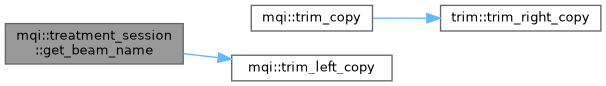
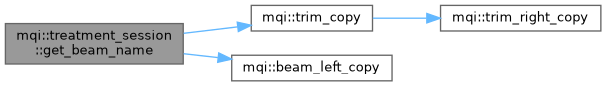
(521, 18) -> (521, 18)
none -> (211, 30)
(312, 68) -> (312, 68)
